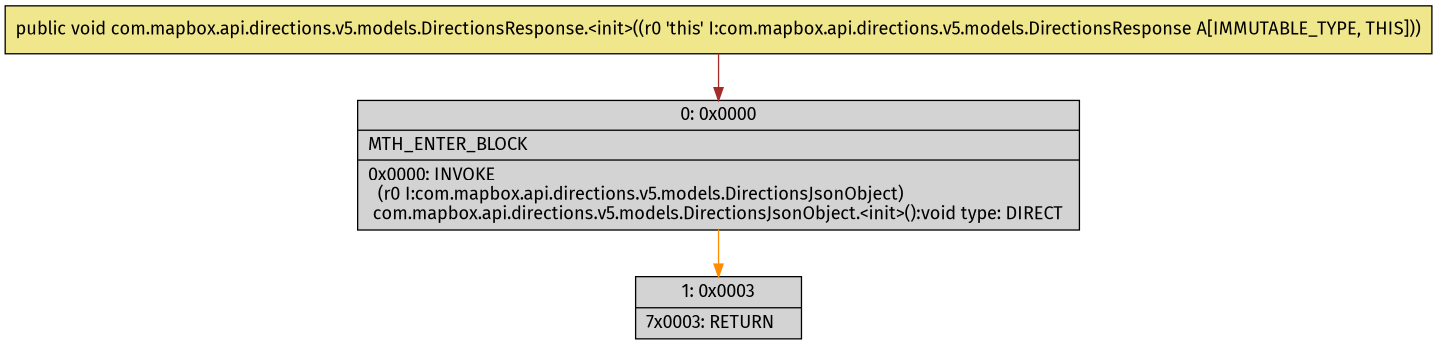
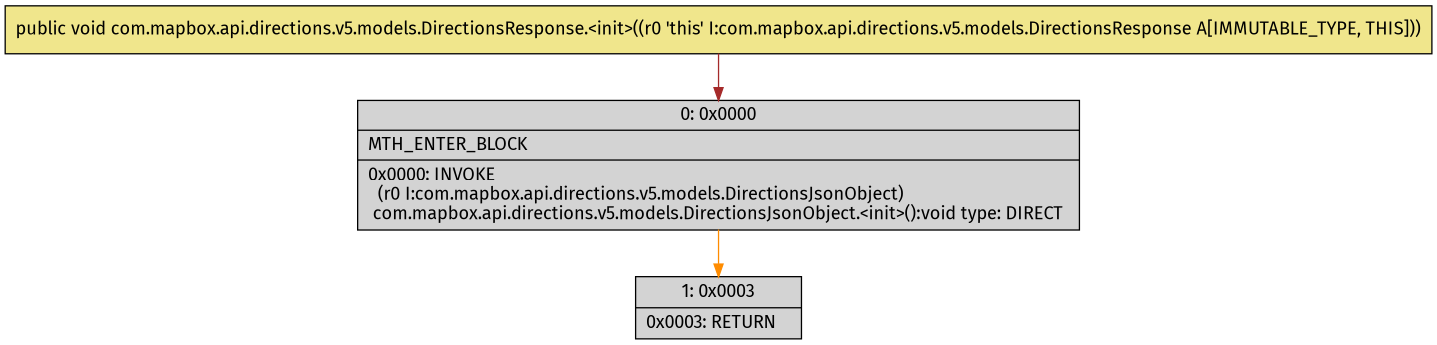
(718, 323) -> (719, 323)
